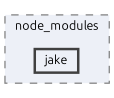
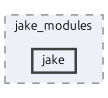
(57, 27) -> (54, 27)
